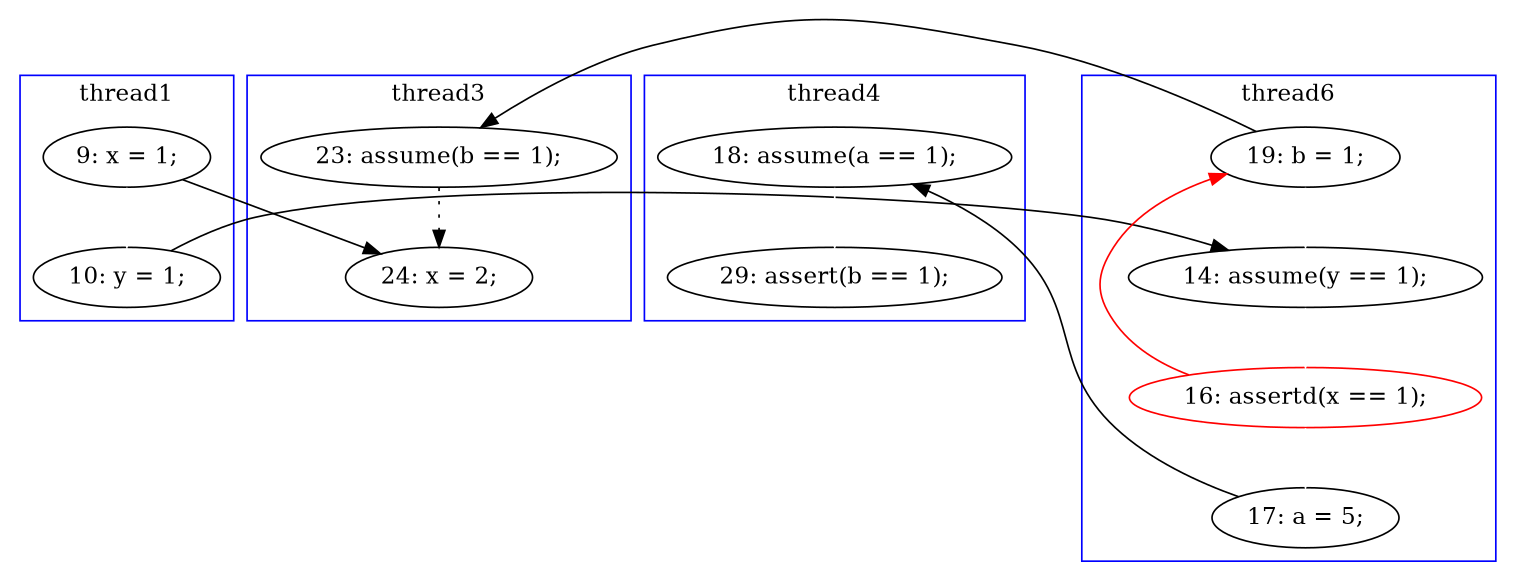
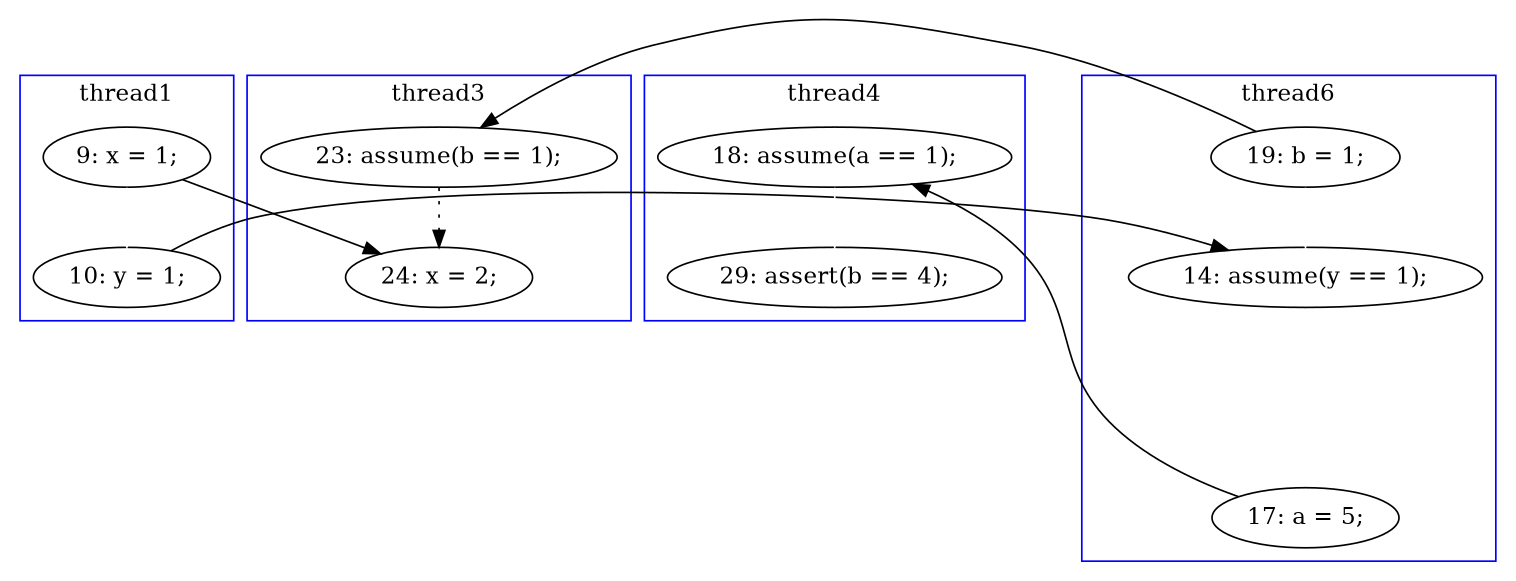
(835, 277) -> (835, 277)
(1306, 398) -> none
